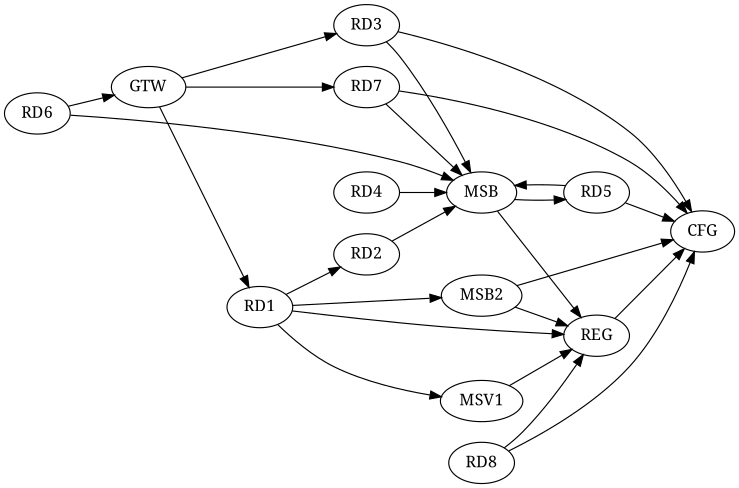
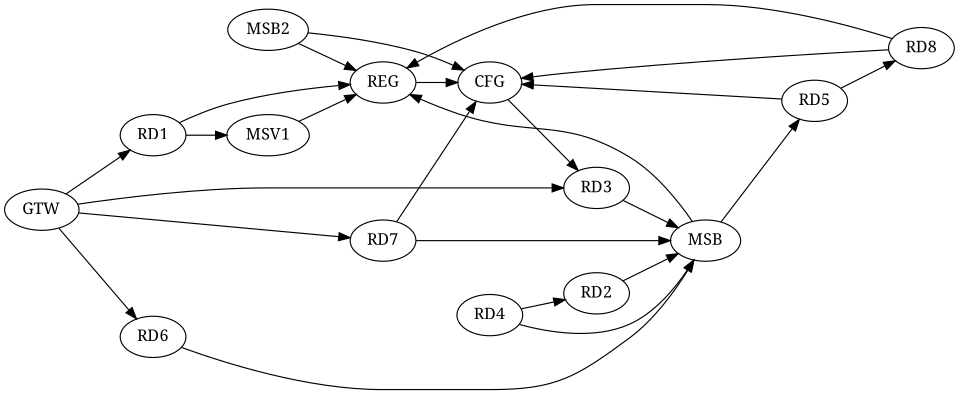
(560, 89) -> (545, 137)
(86, 102) -> (94, 269)
(546, 185) -> (863, 77)
(308, 283) -> (537, 305)
(361, 302) -> none
